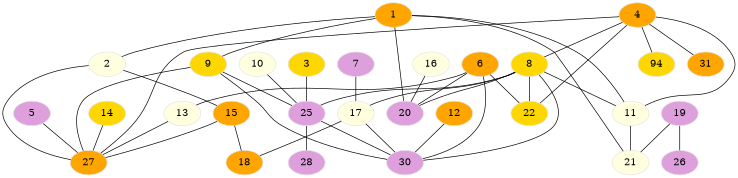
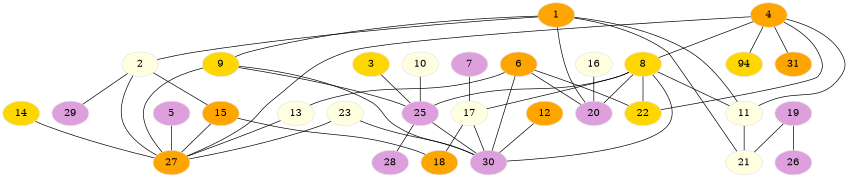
none -> (70, 113)
none -> (345, 113)
